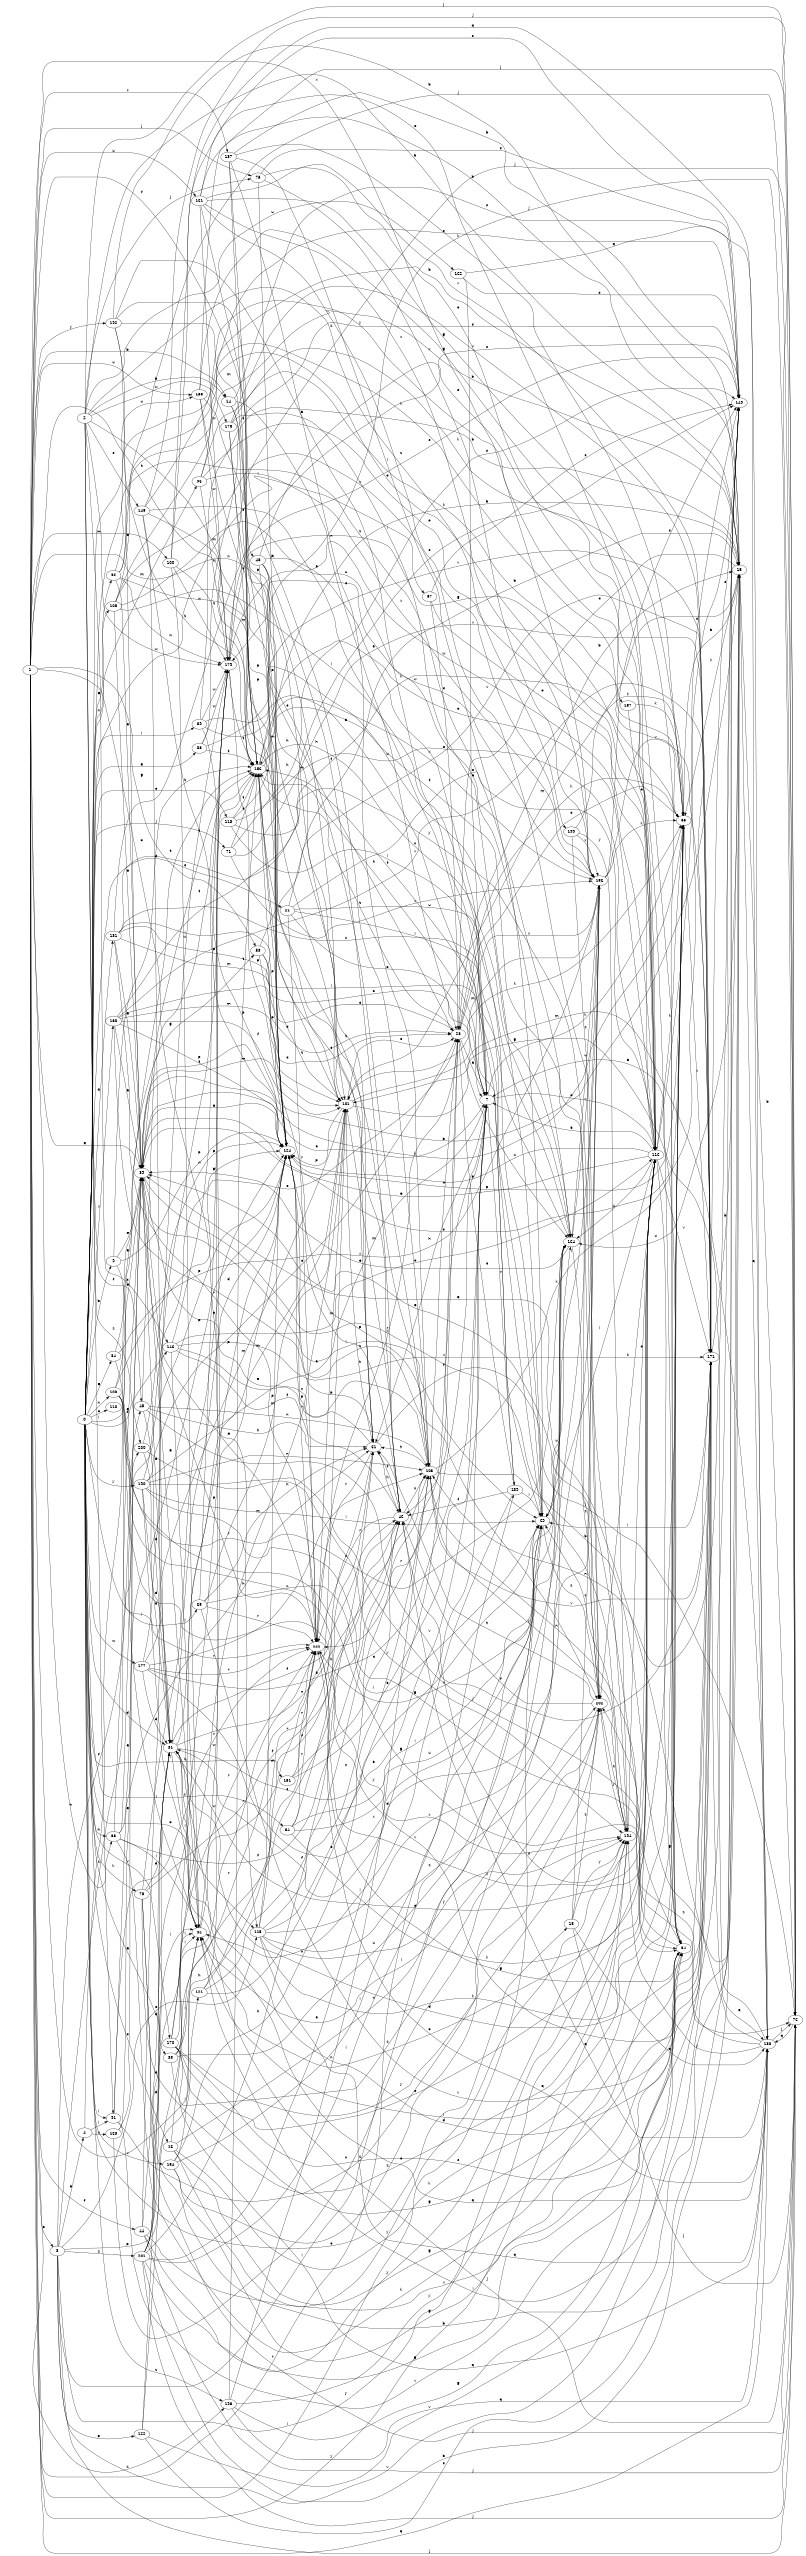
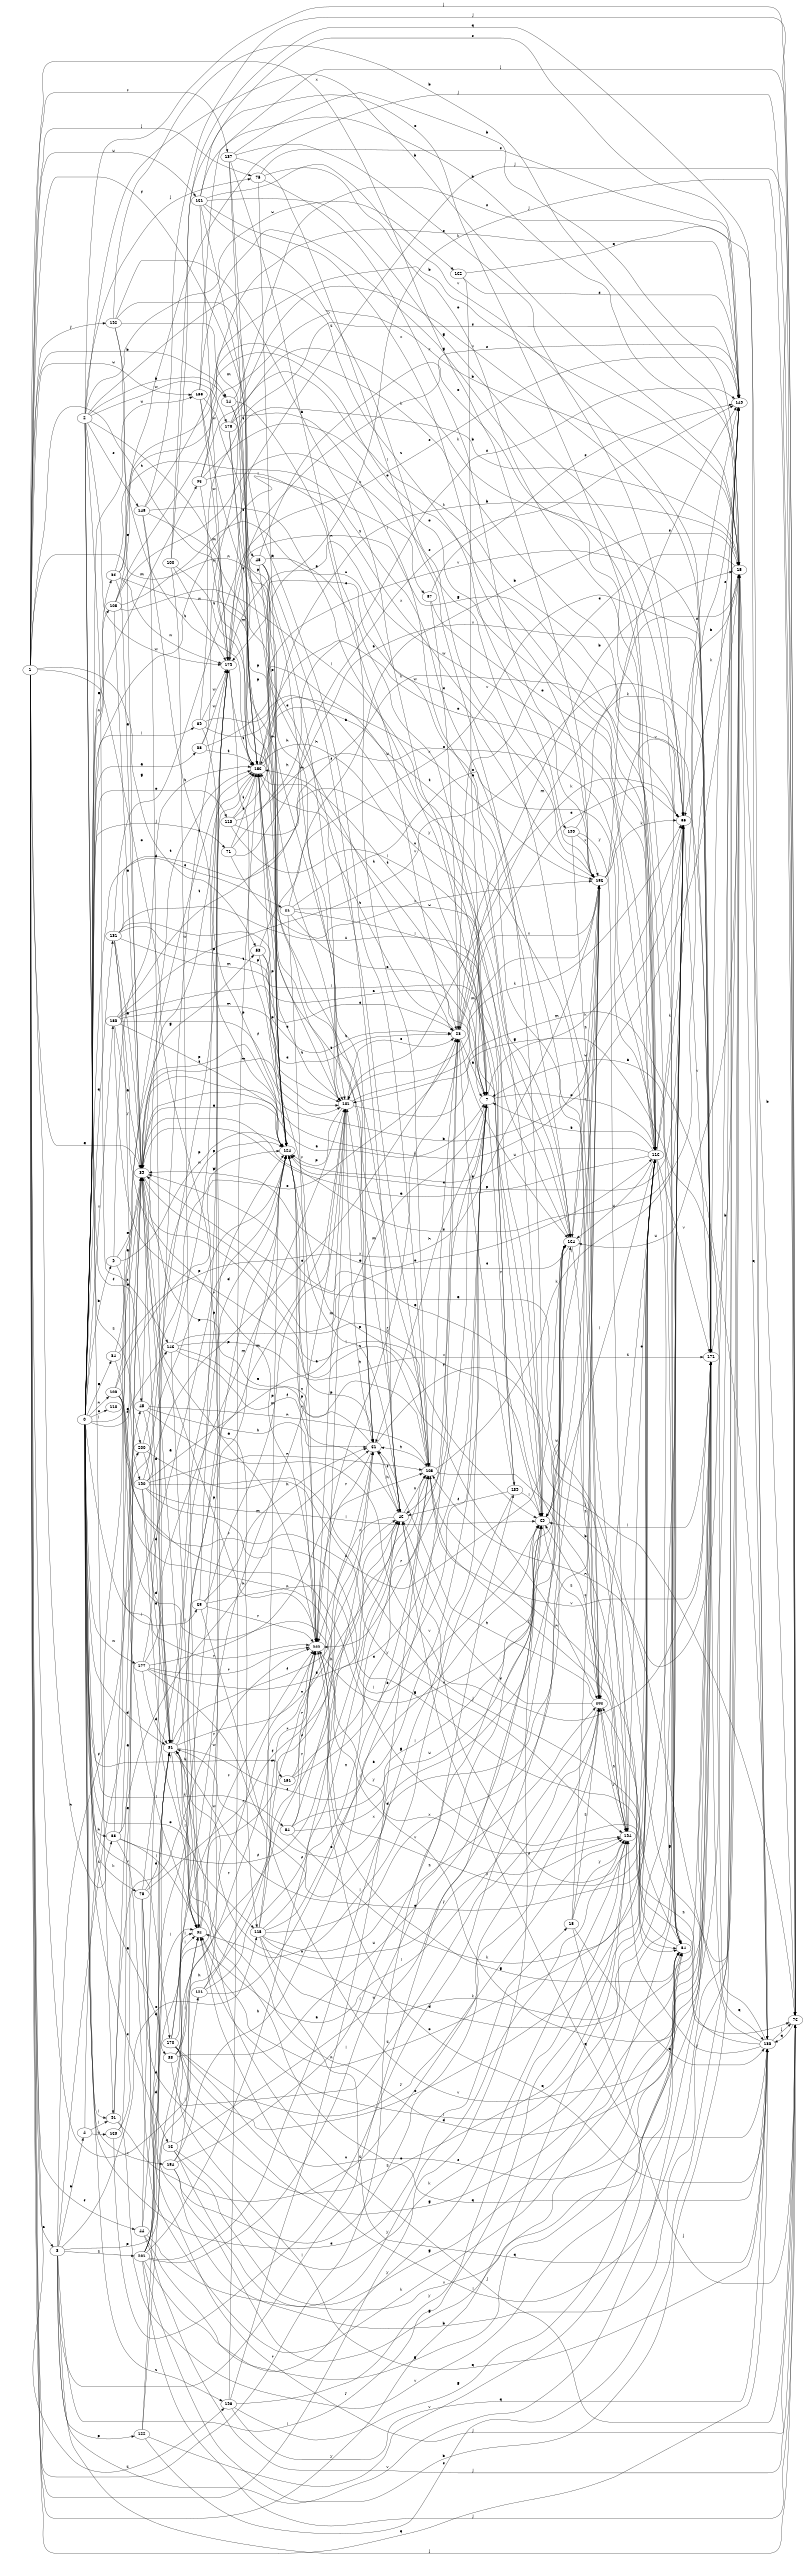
(47, 540) -> none
(628, 706) -> none
(94, 1469) -> (129, 1222)
